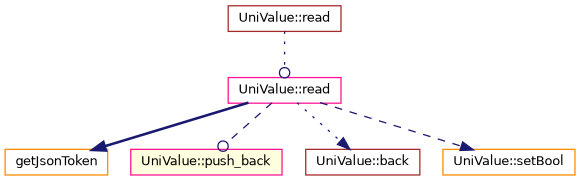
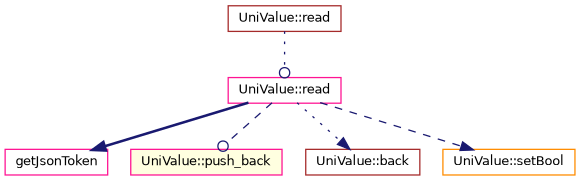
(56, 162) -> (56, 162)
